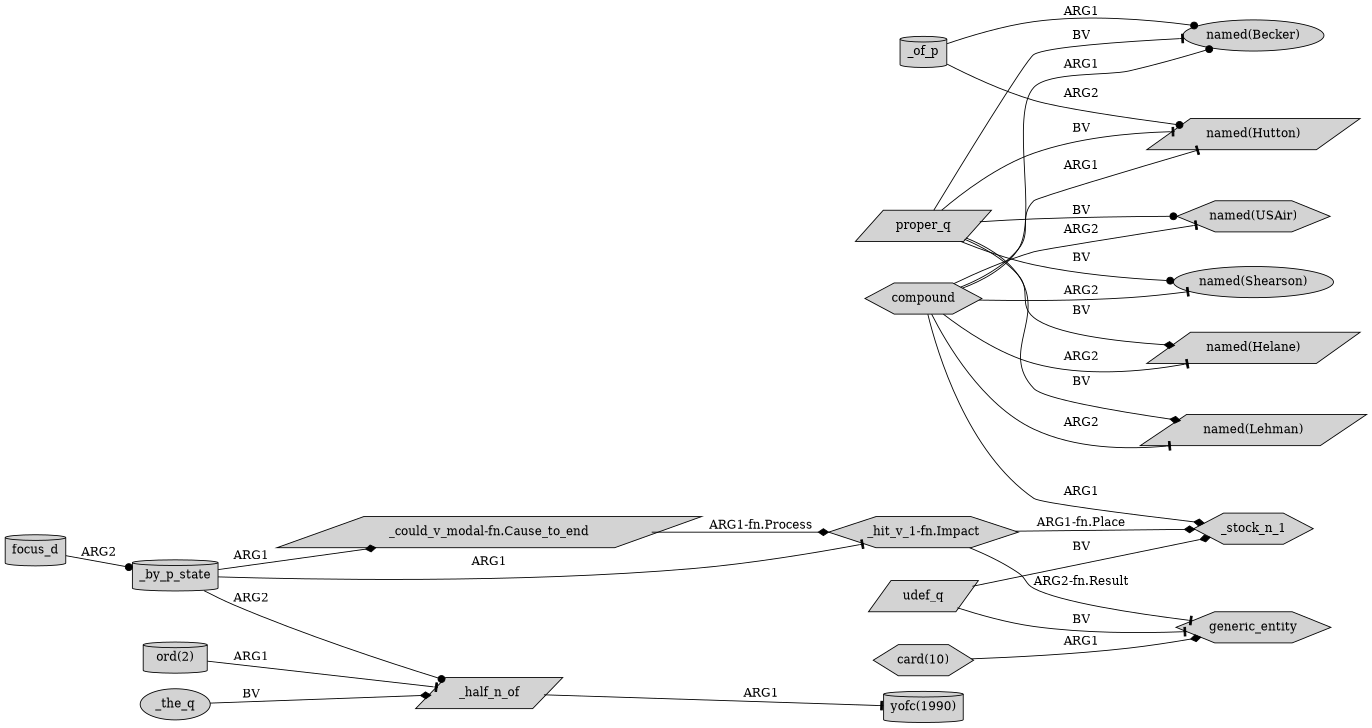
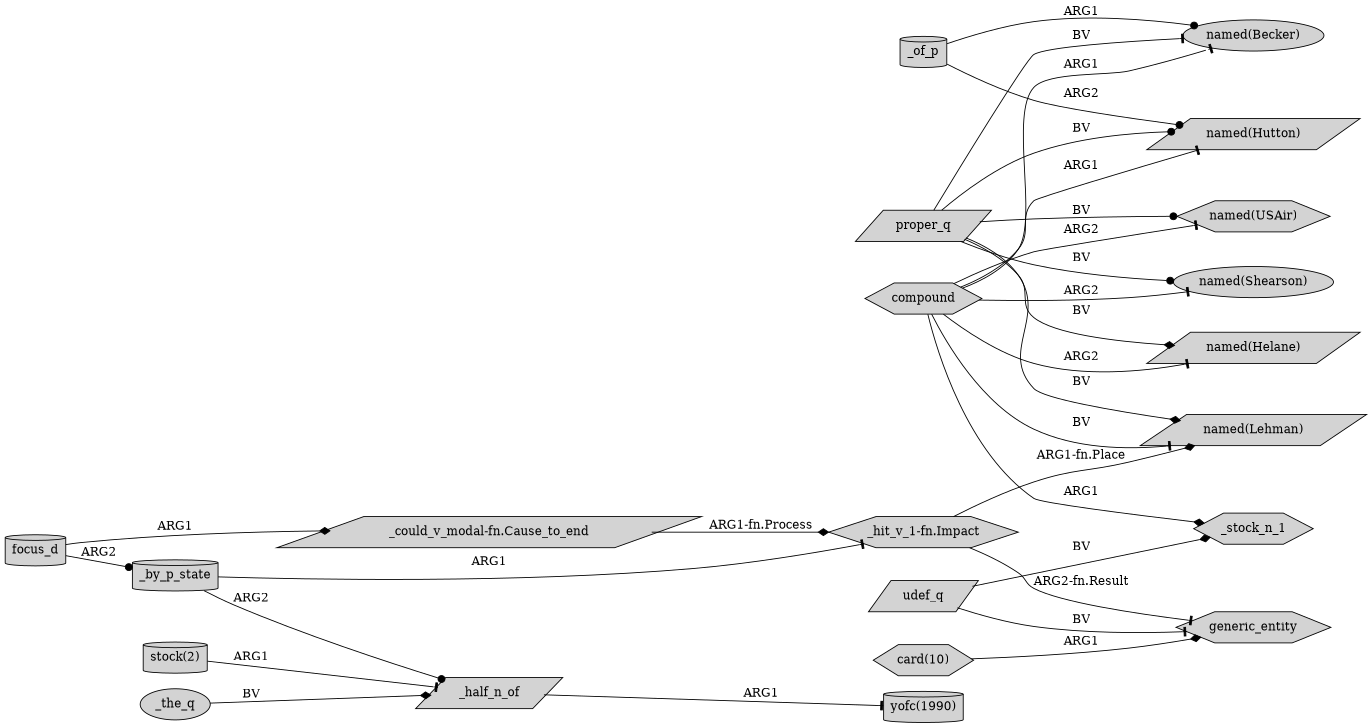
(1025, 114) -> (1025, 114)
(1048, 149) -> (1048, 149)
(1081, 423) -> (1081, 423)
(1100, 530) -> (1066, 473)
(292, 559) -> (192, 535)
(175, 658) -> (175, 658)
